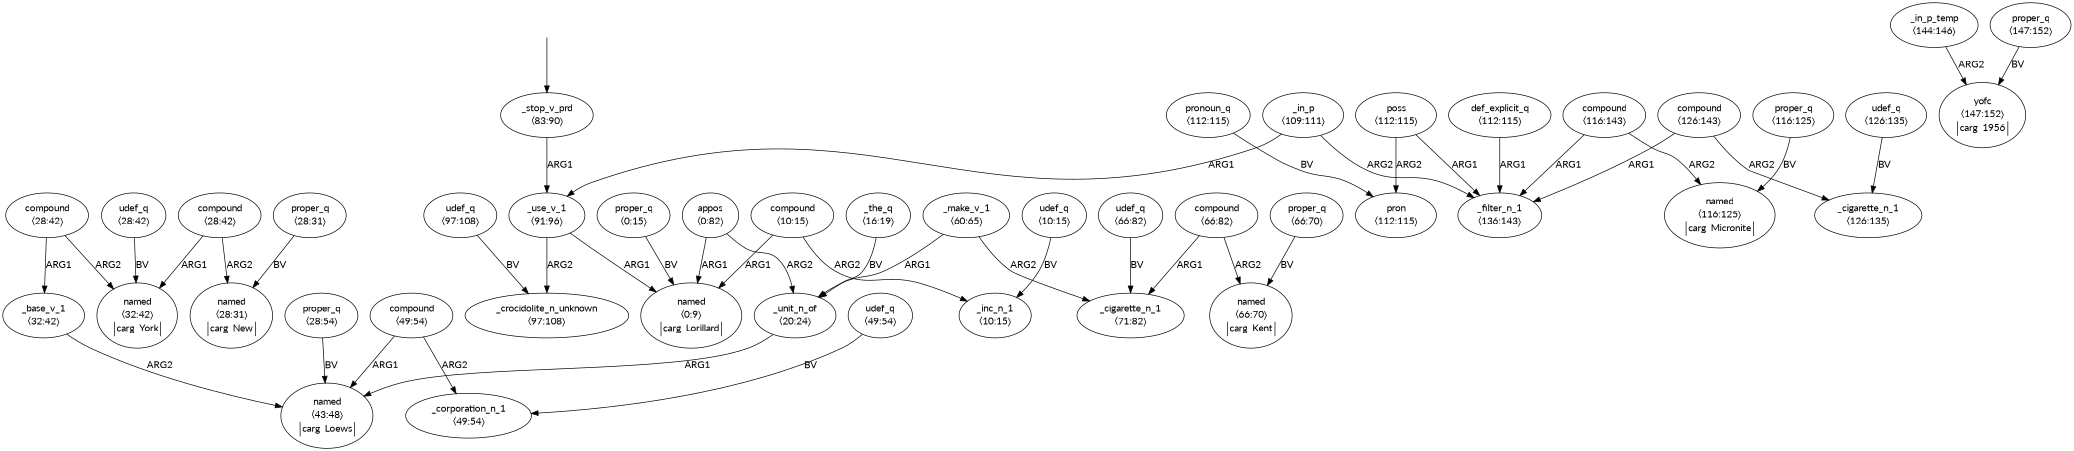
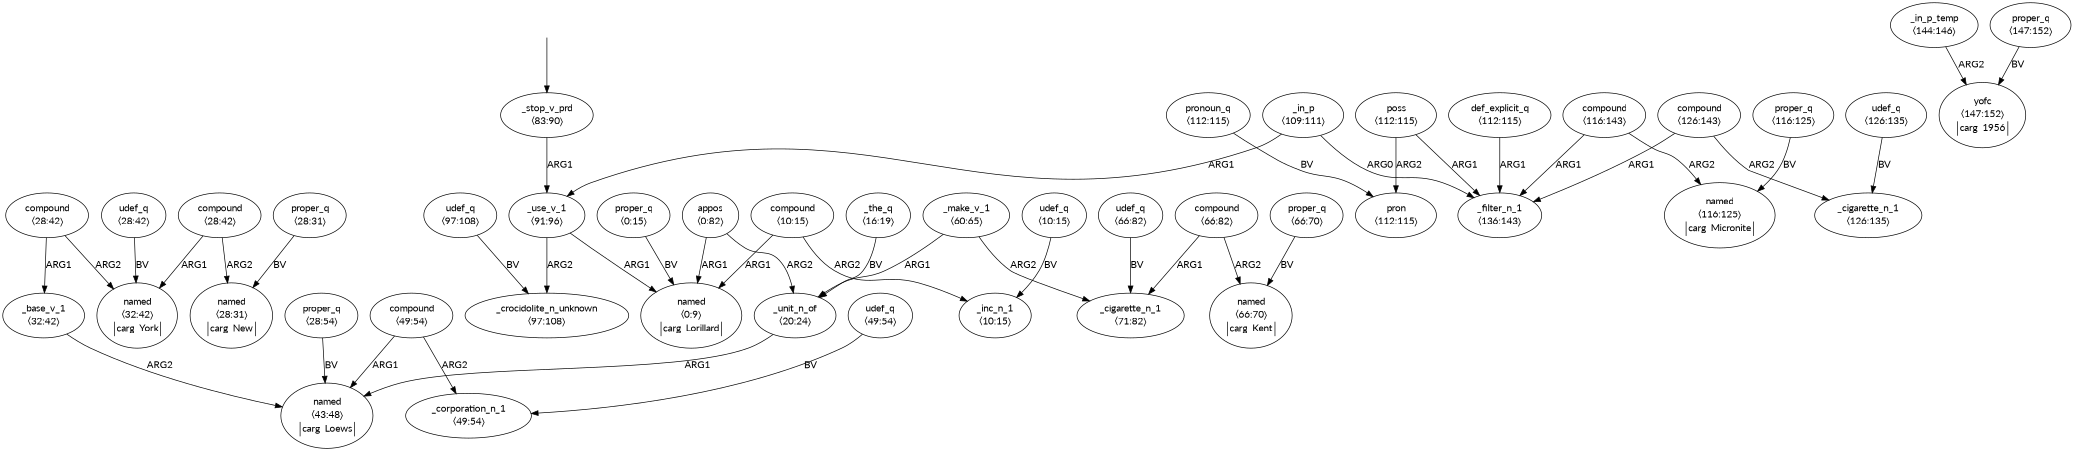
(1380, 165) -> (1380, 165)
